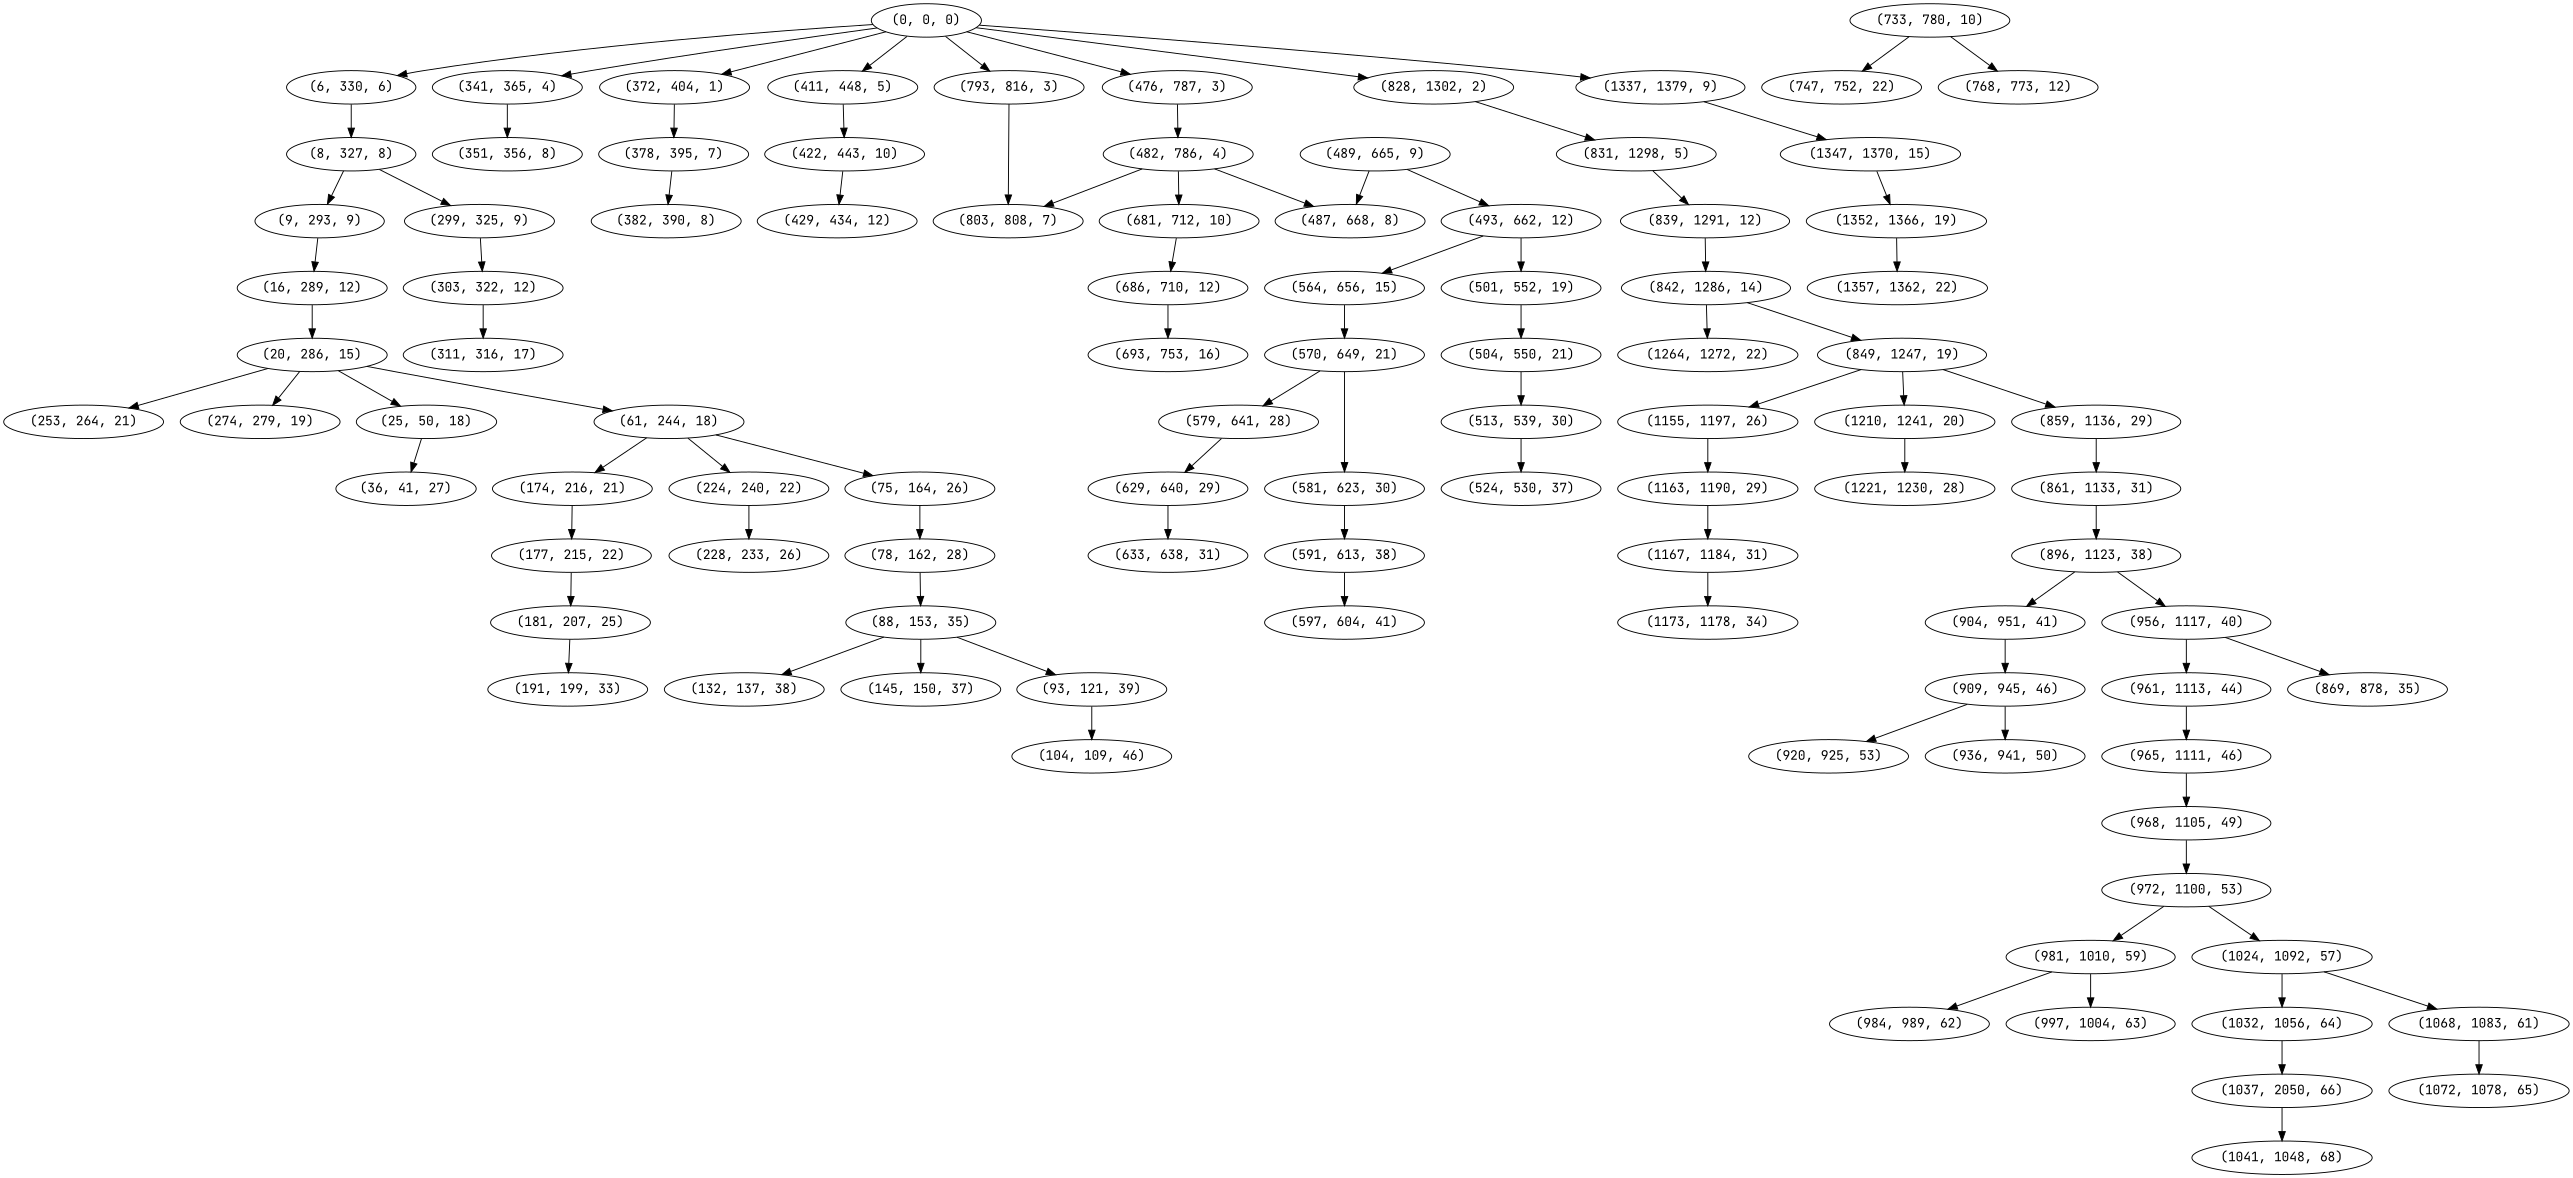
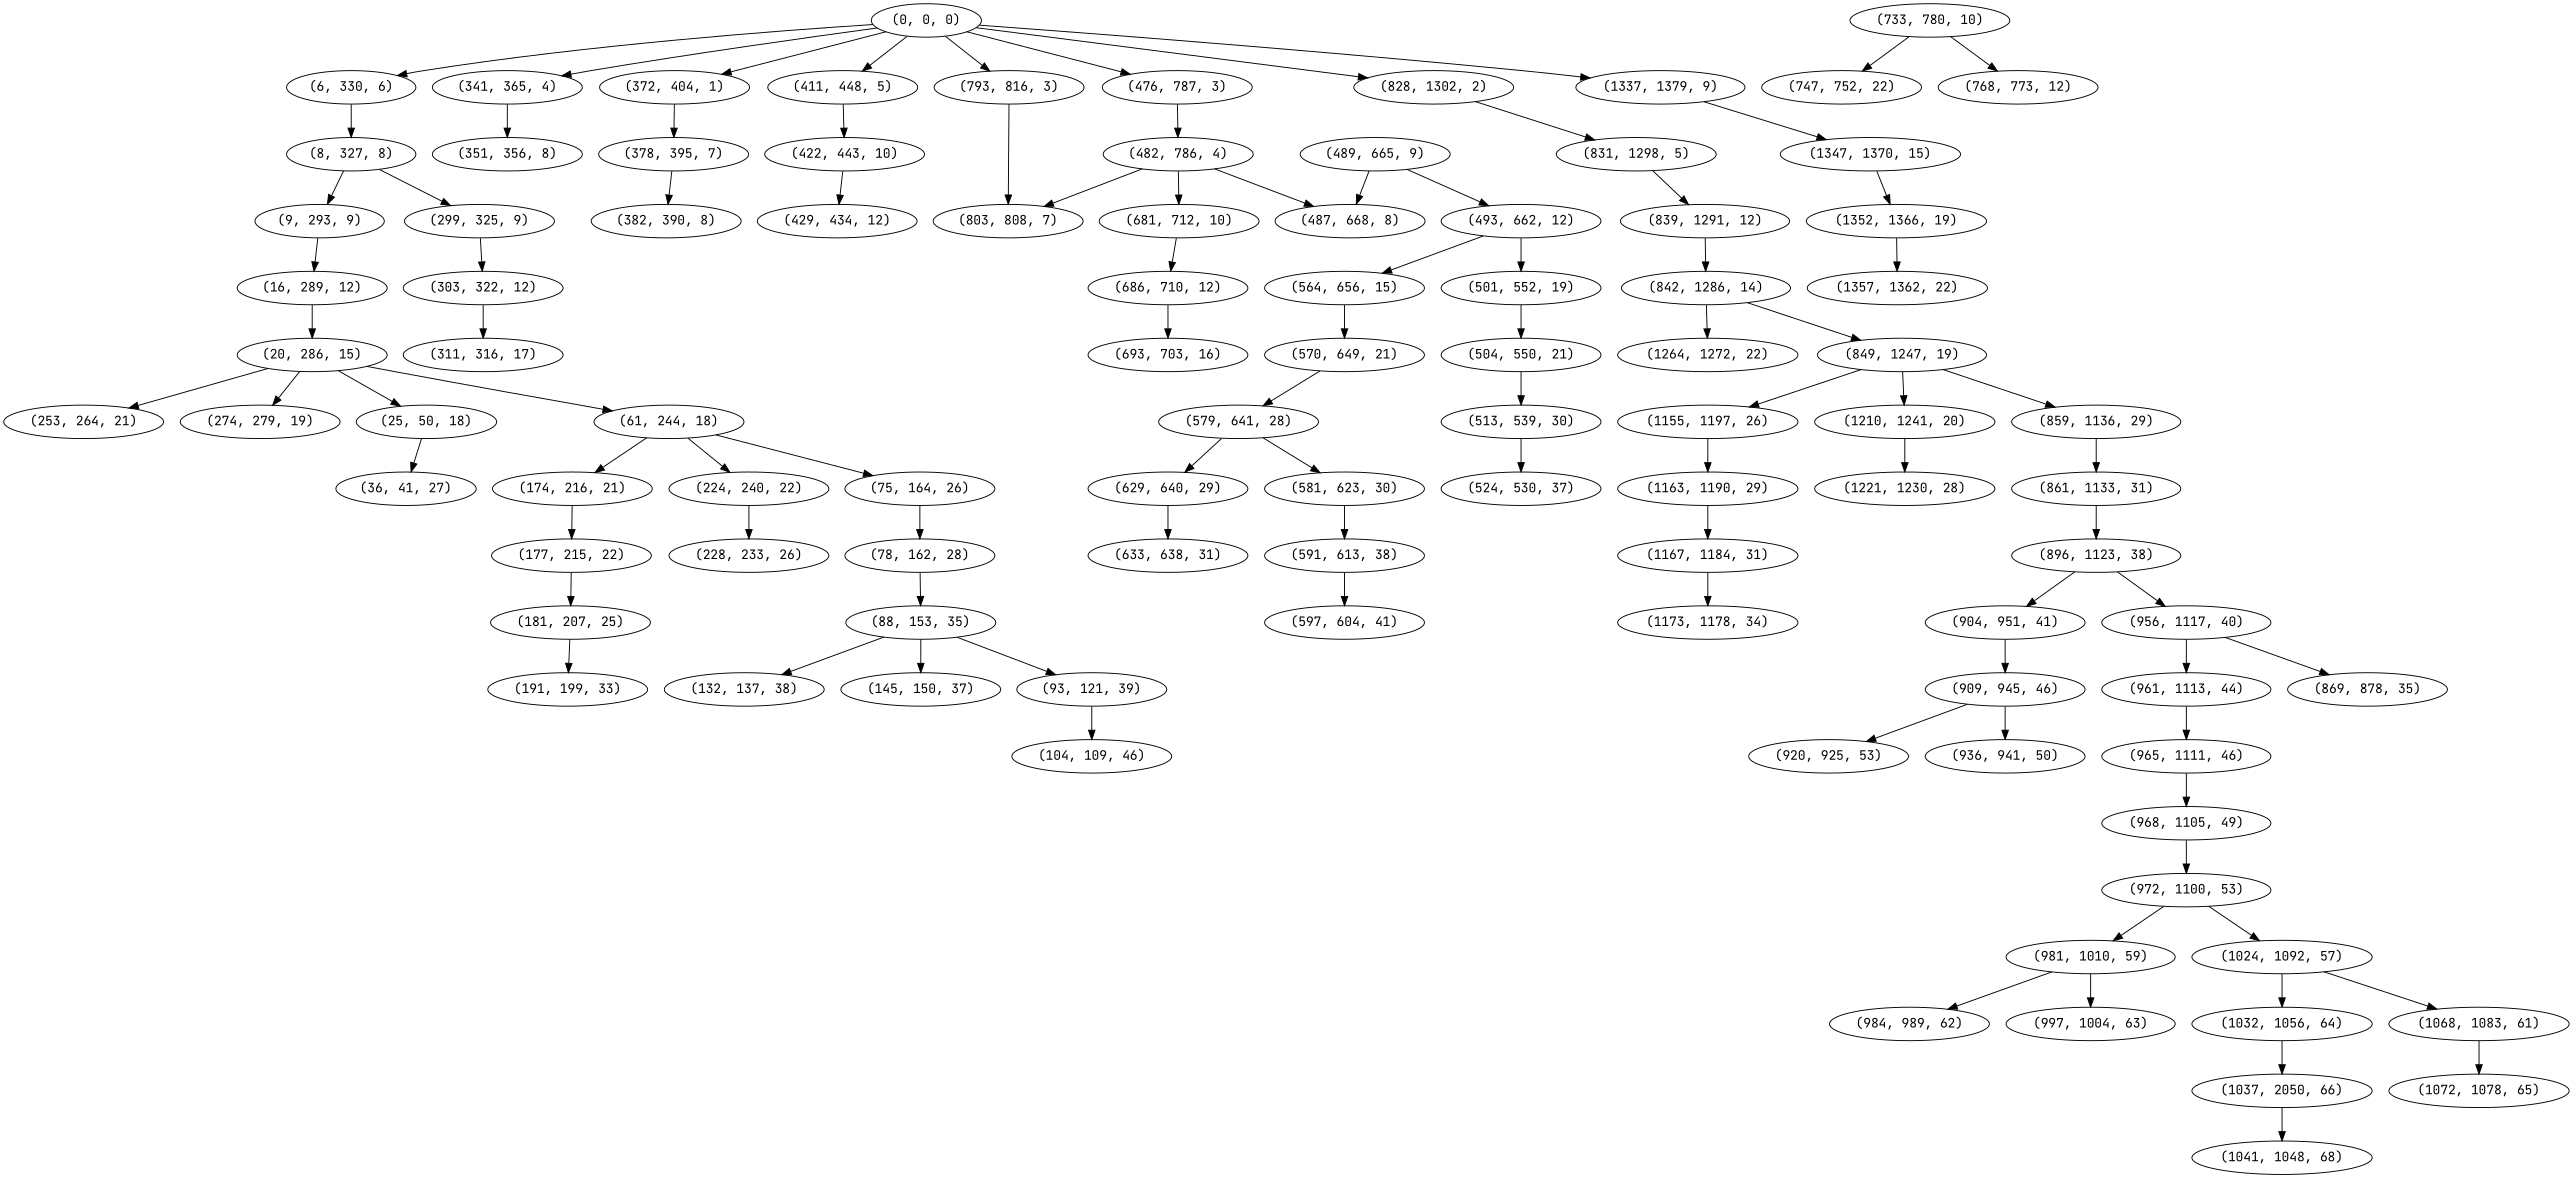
(1168, 355) -> (1168, 355)
(1345, 417) -> (1288, 453)
